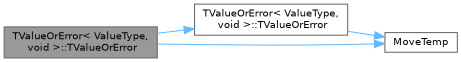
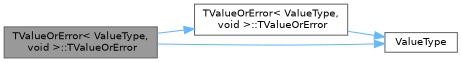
(421, 42) -> (421, 42)
